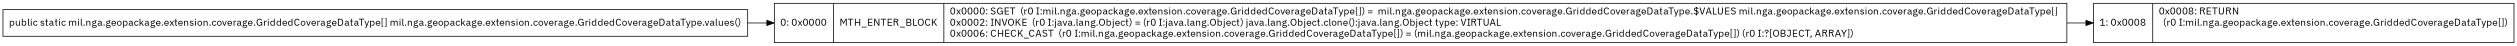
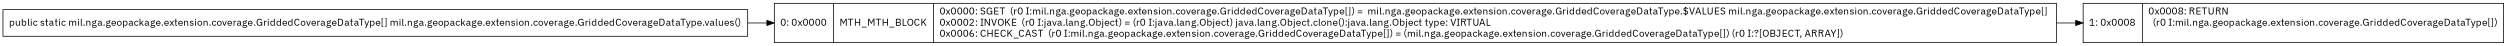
(889, 23) -> (884, 23)
